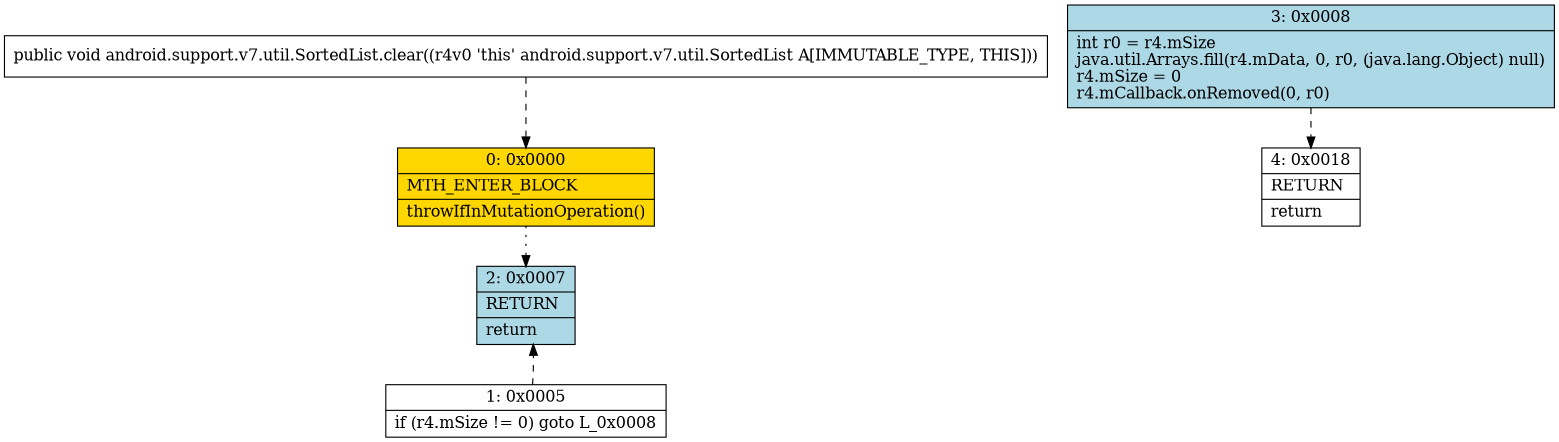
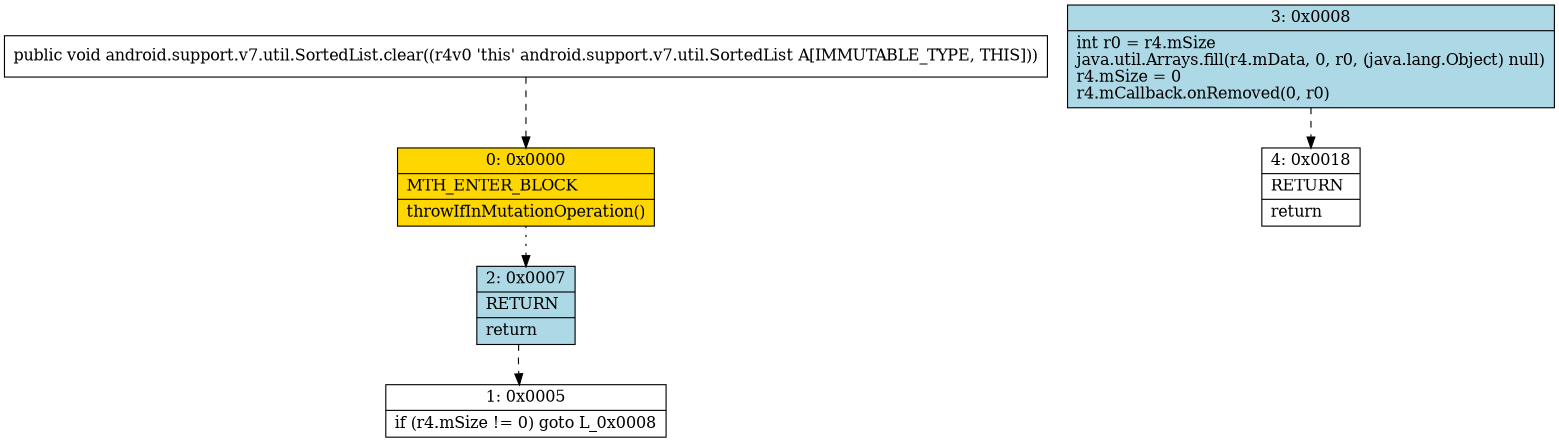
(533, 370) -> (518, 359)
